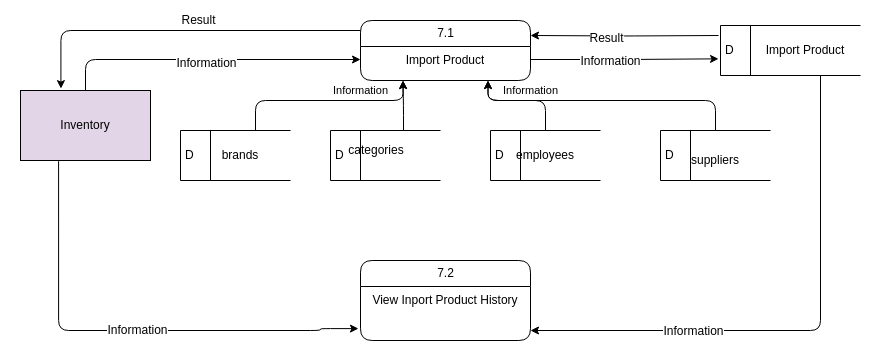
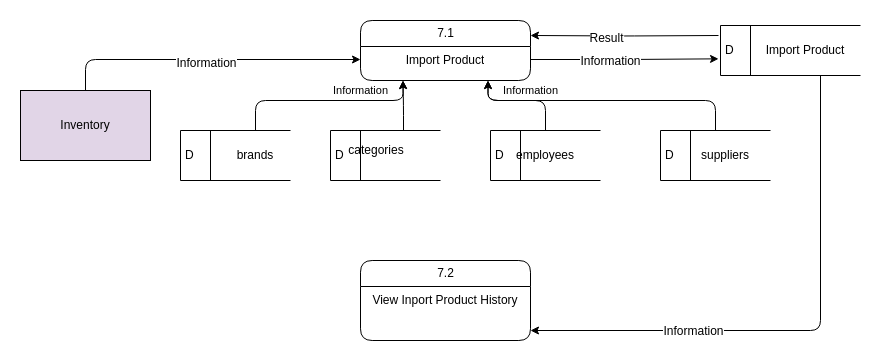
(190, 31) -> none
(241, 156) -> (256, 156)
(716, 161) -> (726, 156)
(126, 331) -> none
